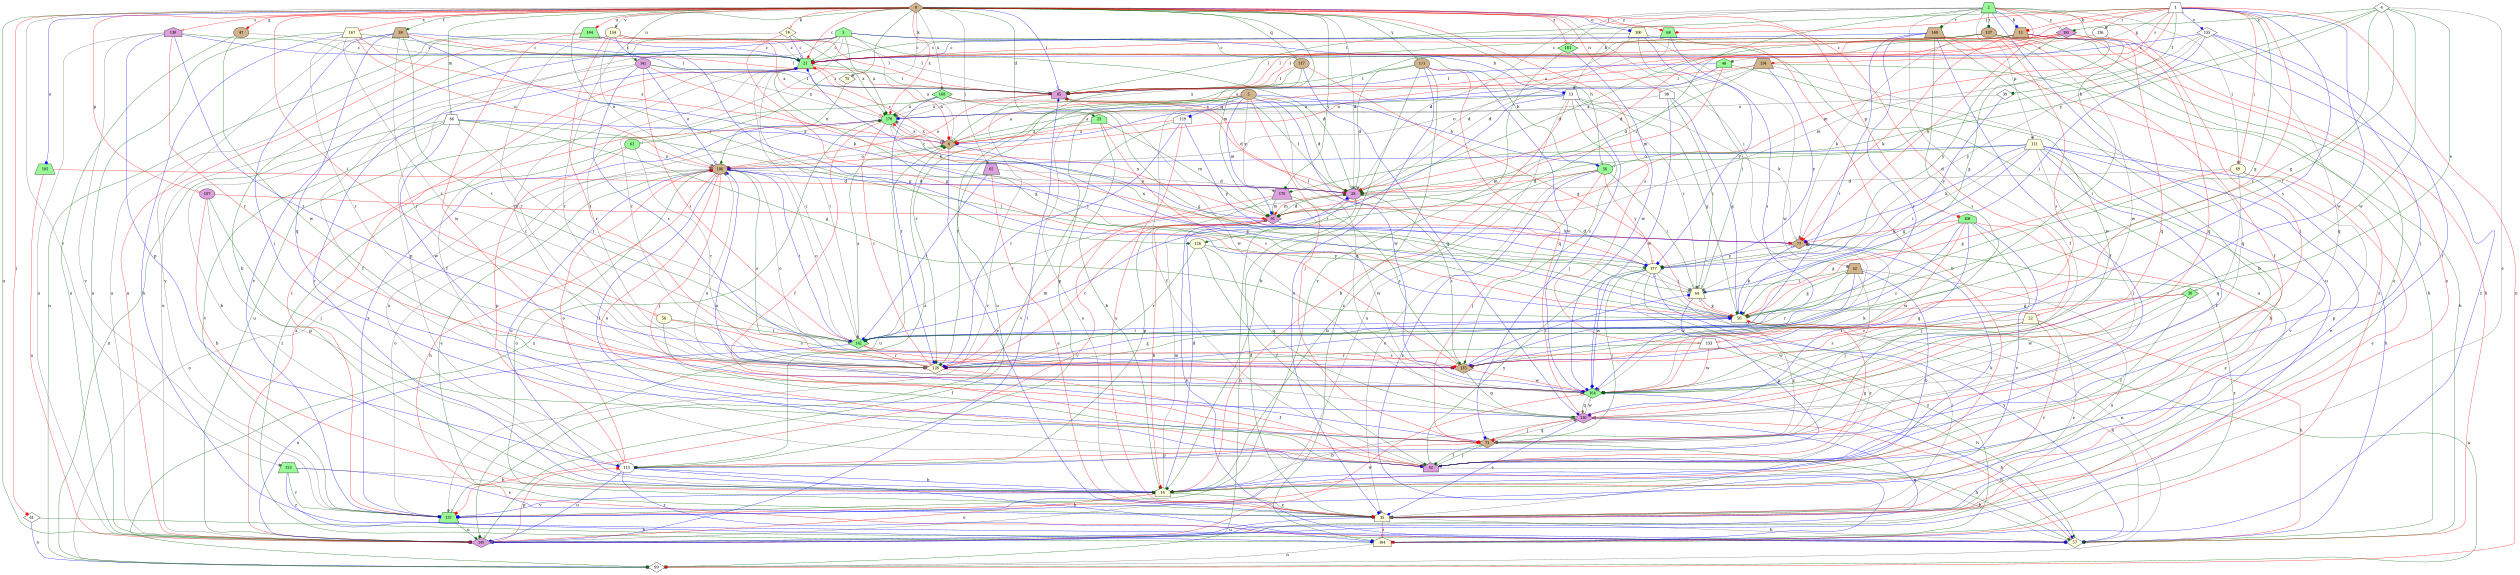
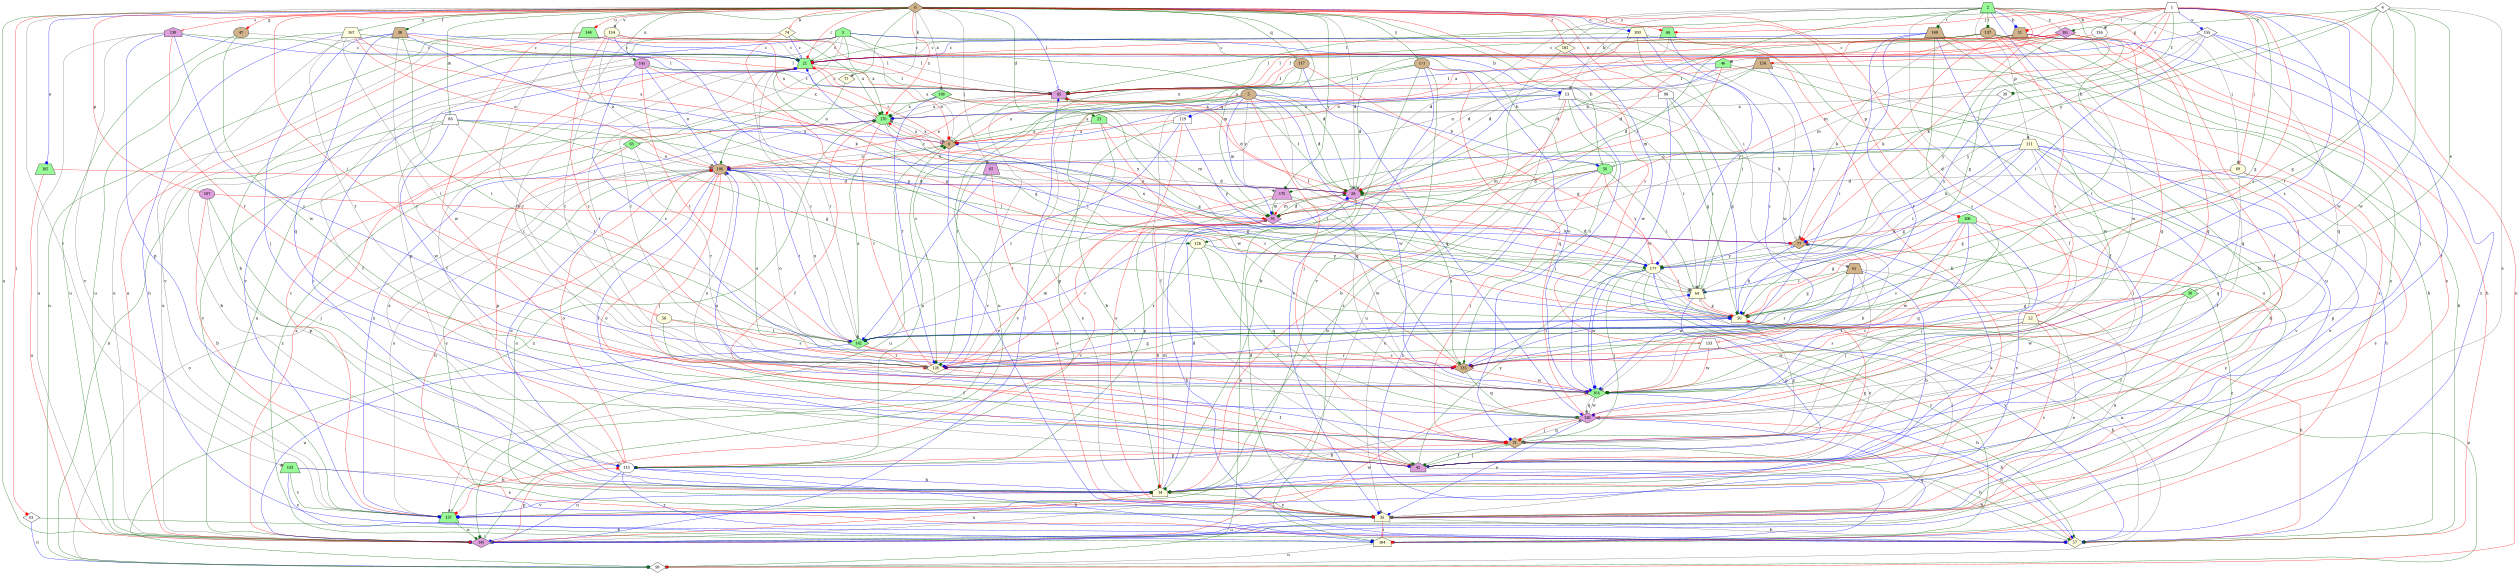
(635, 10) -> (634, 9)
(1568, 48) -> (1565, 48)
(632, 144) -> (632, 144)
